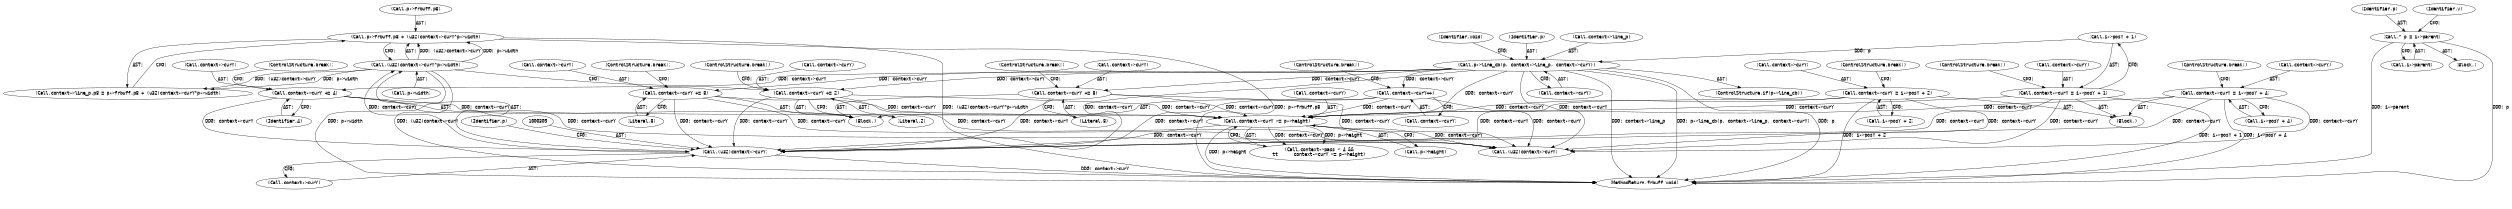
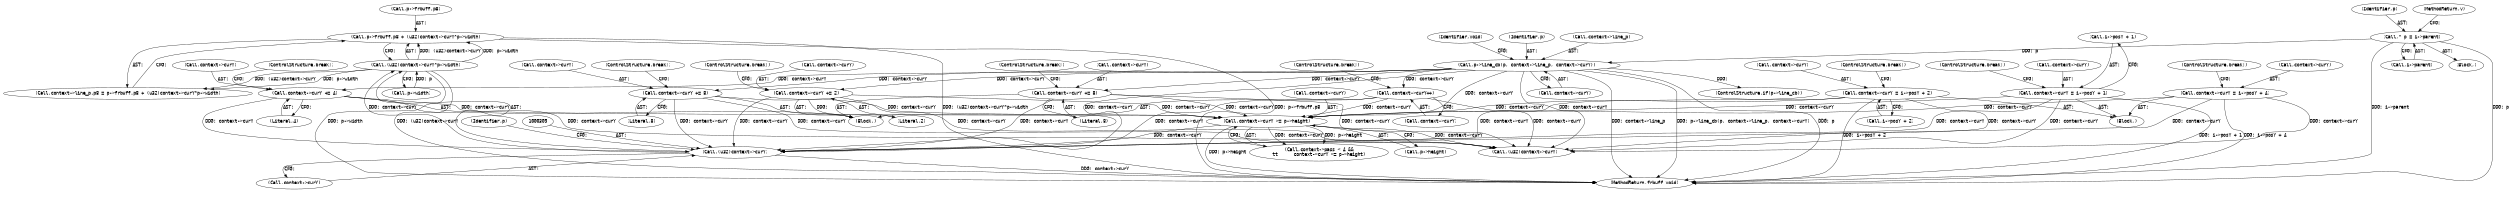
(2444, 9) -> (2444, 9)
(1841, 50) -> (1992, 51)
(424, 79) -> (424, 79)
(1724, 79) -> (1724, 79)
(609, 83) -> (403, 77)
(824, 107) -> (824, 107)
(284, 121) -> (284, 121)
(2268, 121) -> none
